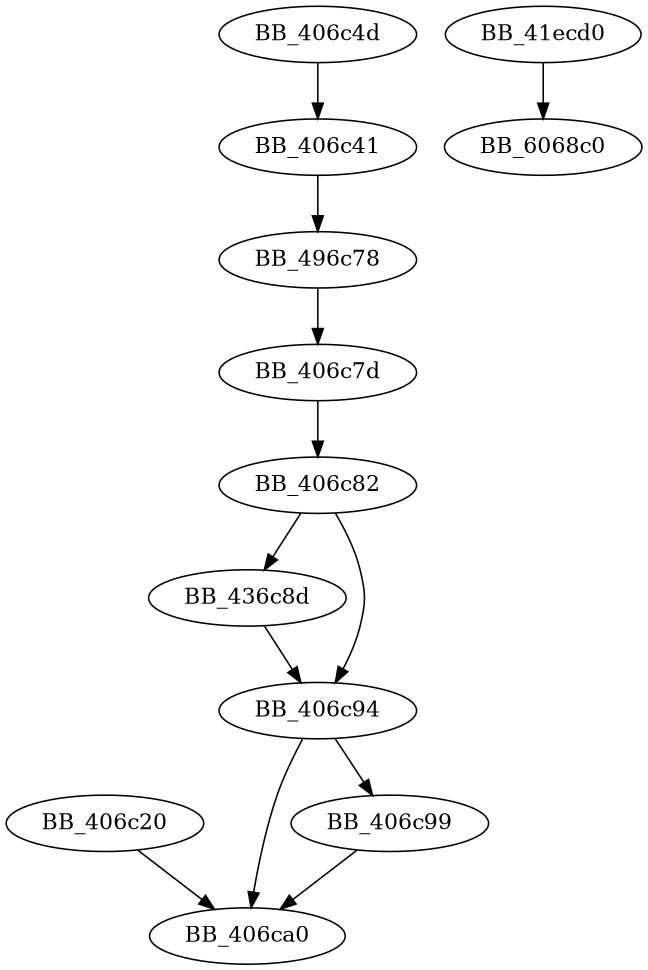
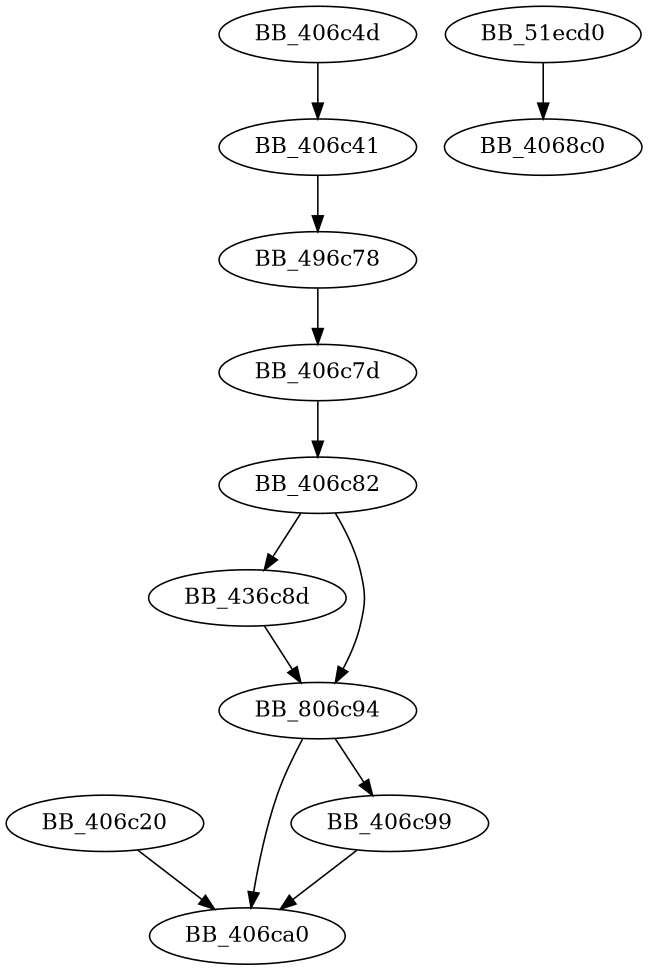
(543, 34) -> (543, 34)
(543, 147) -> (543, 147)
(318, 711) -> (318, 711)
